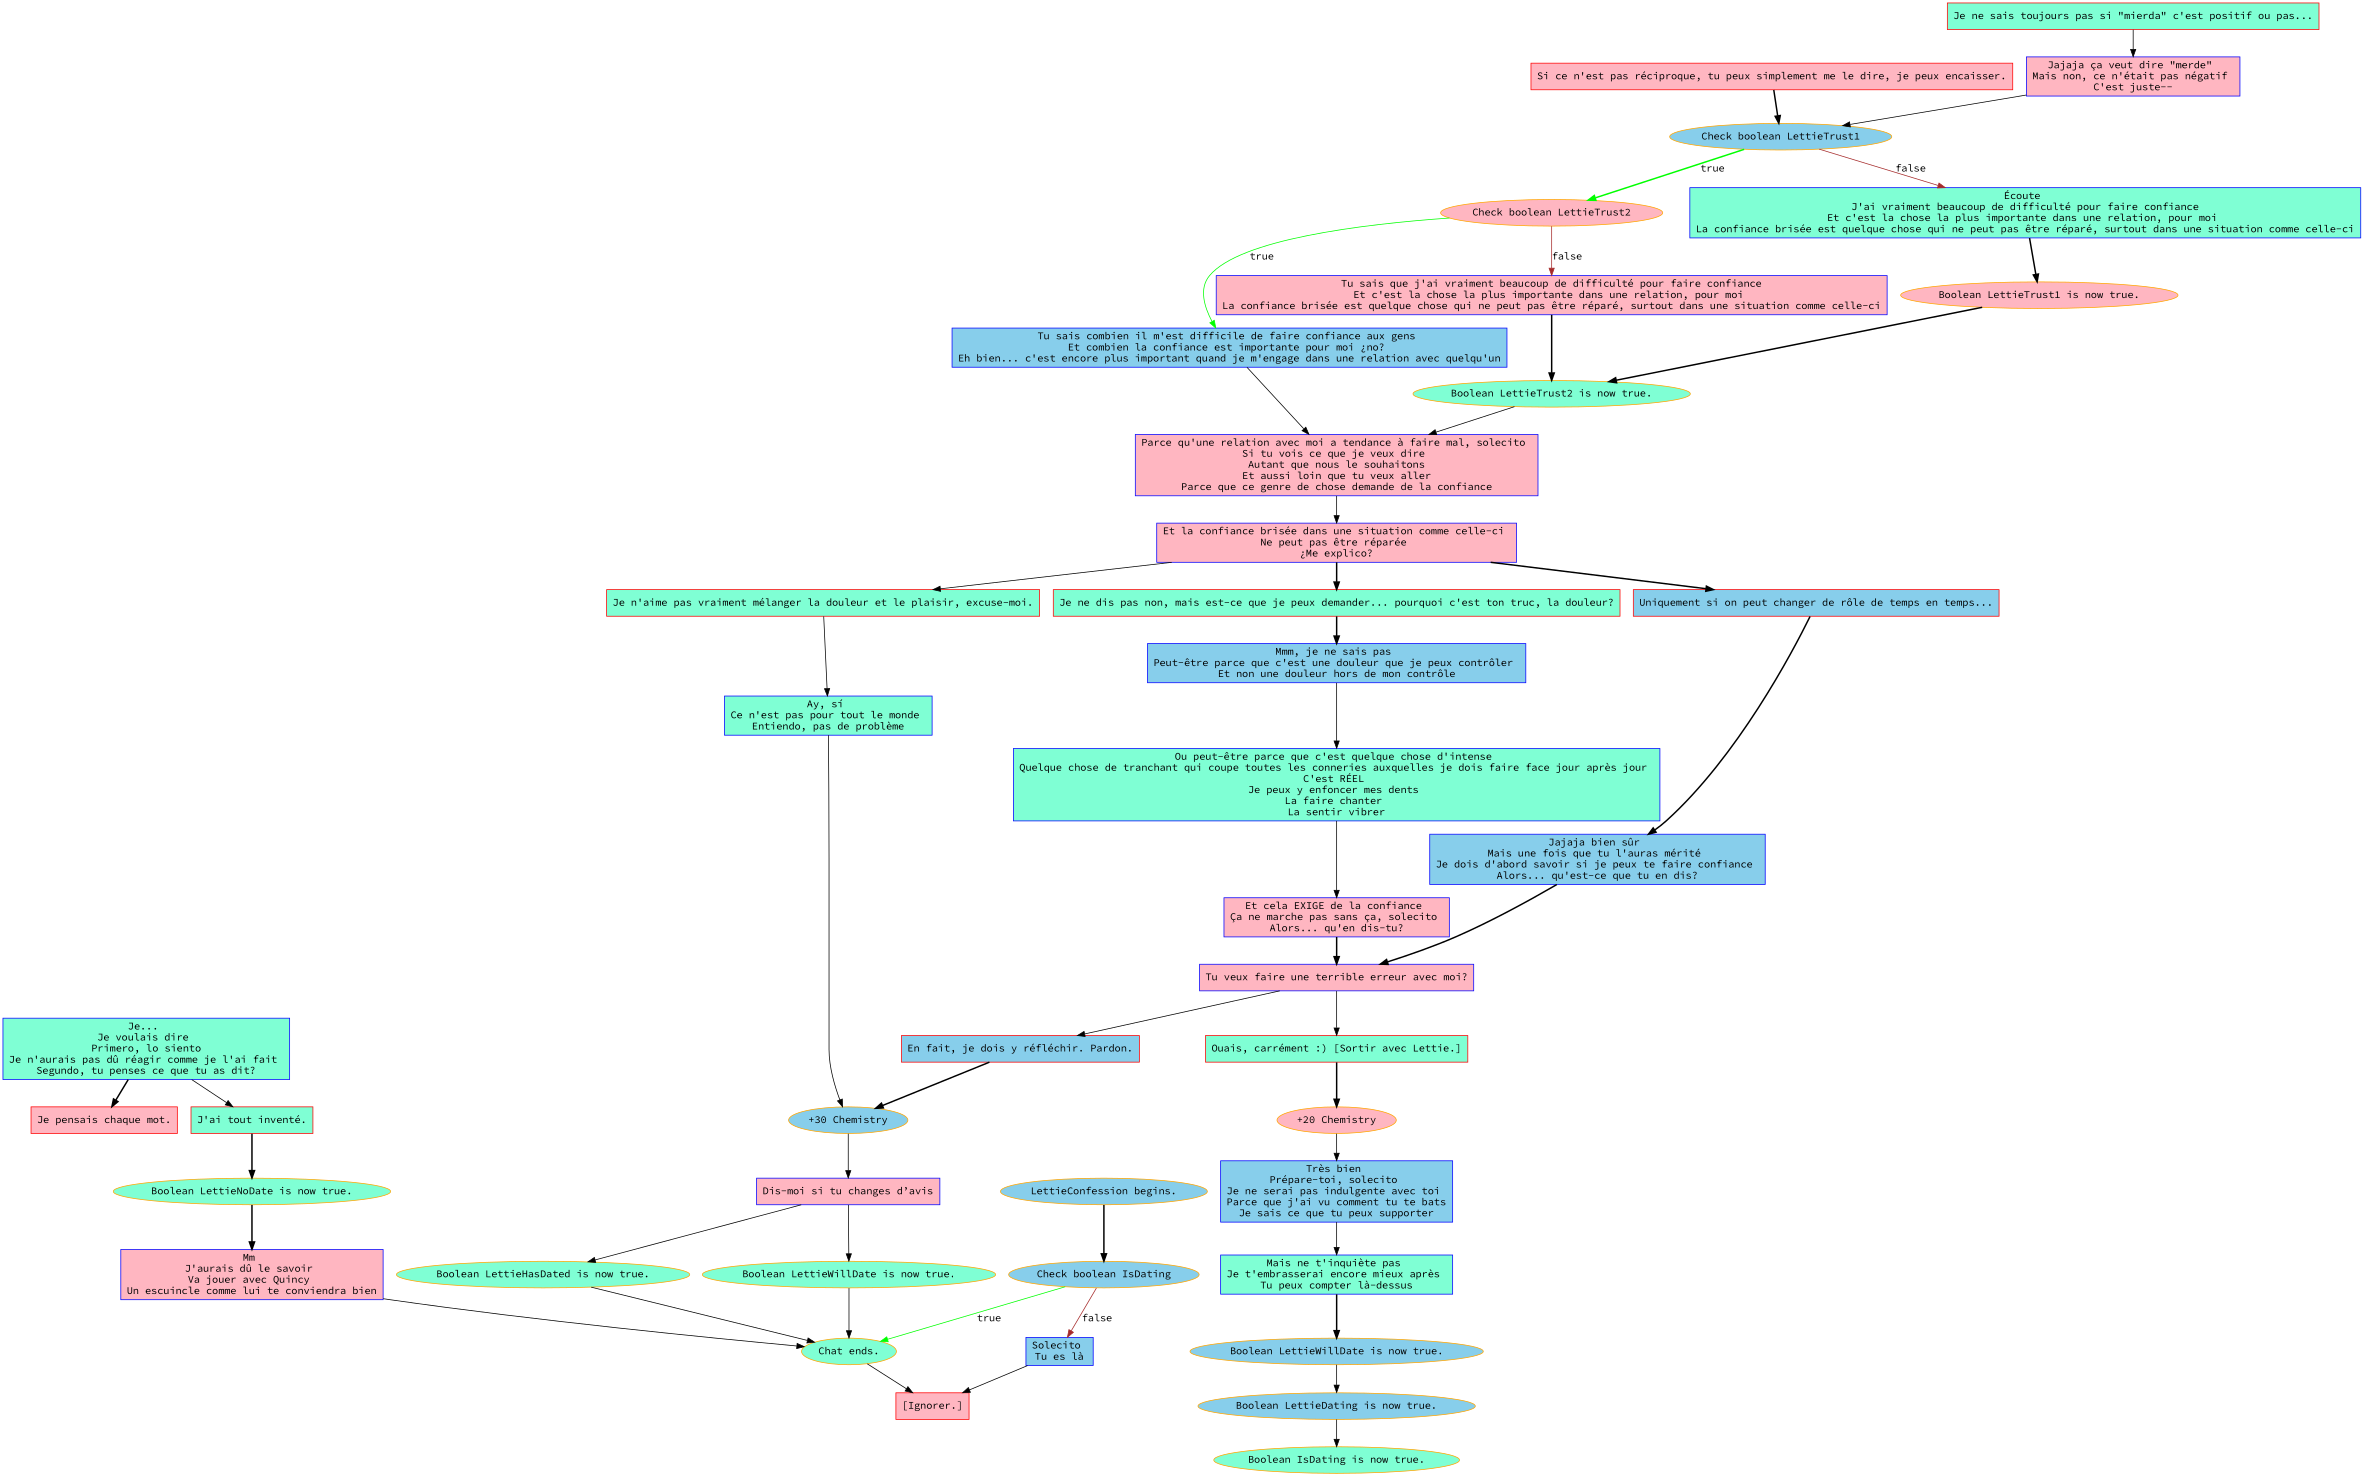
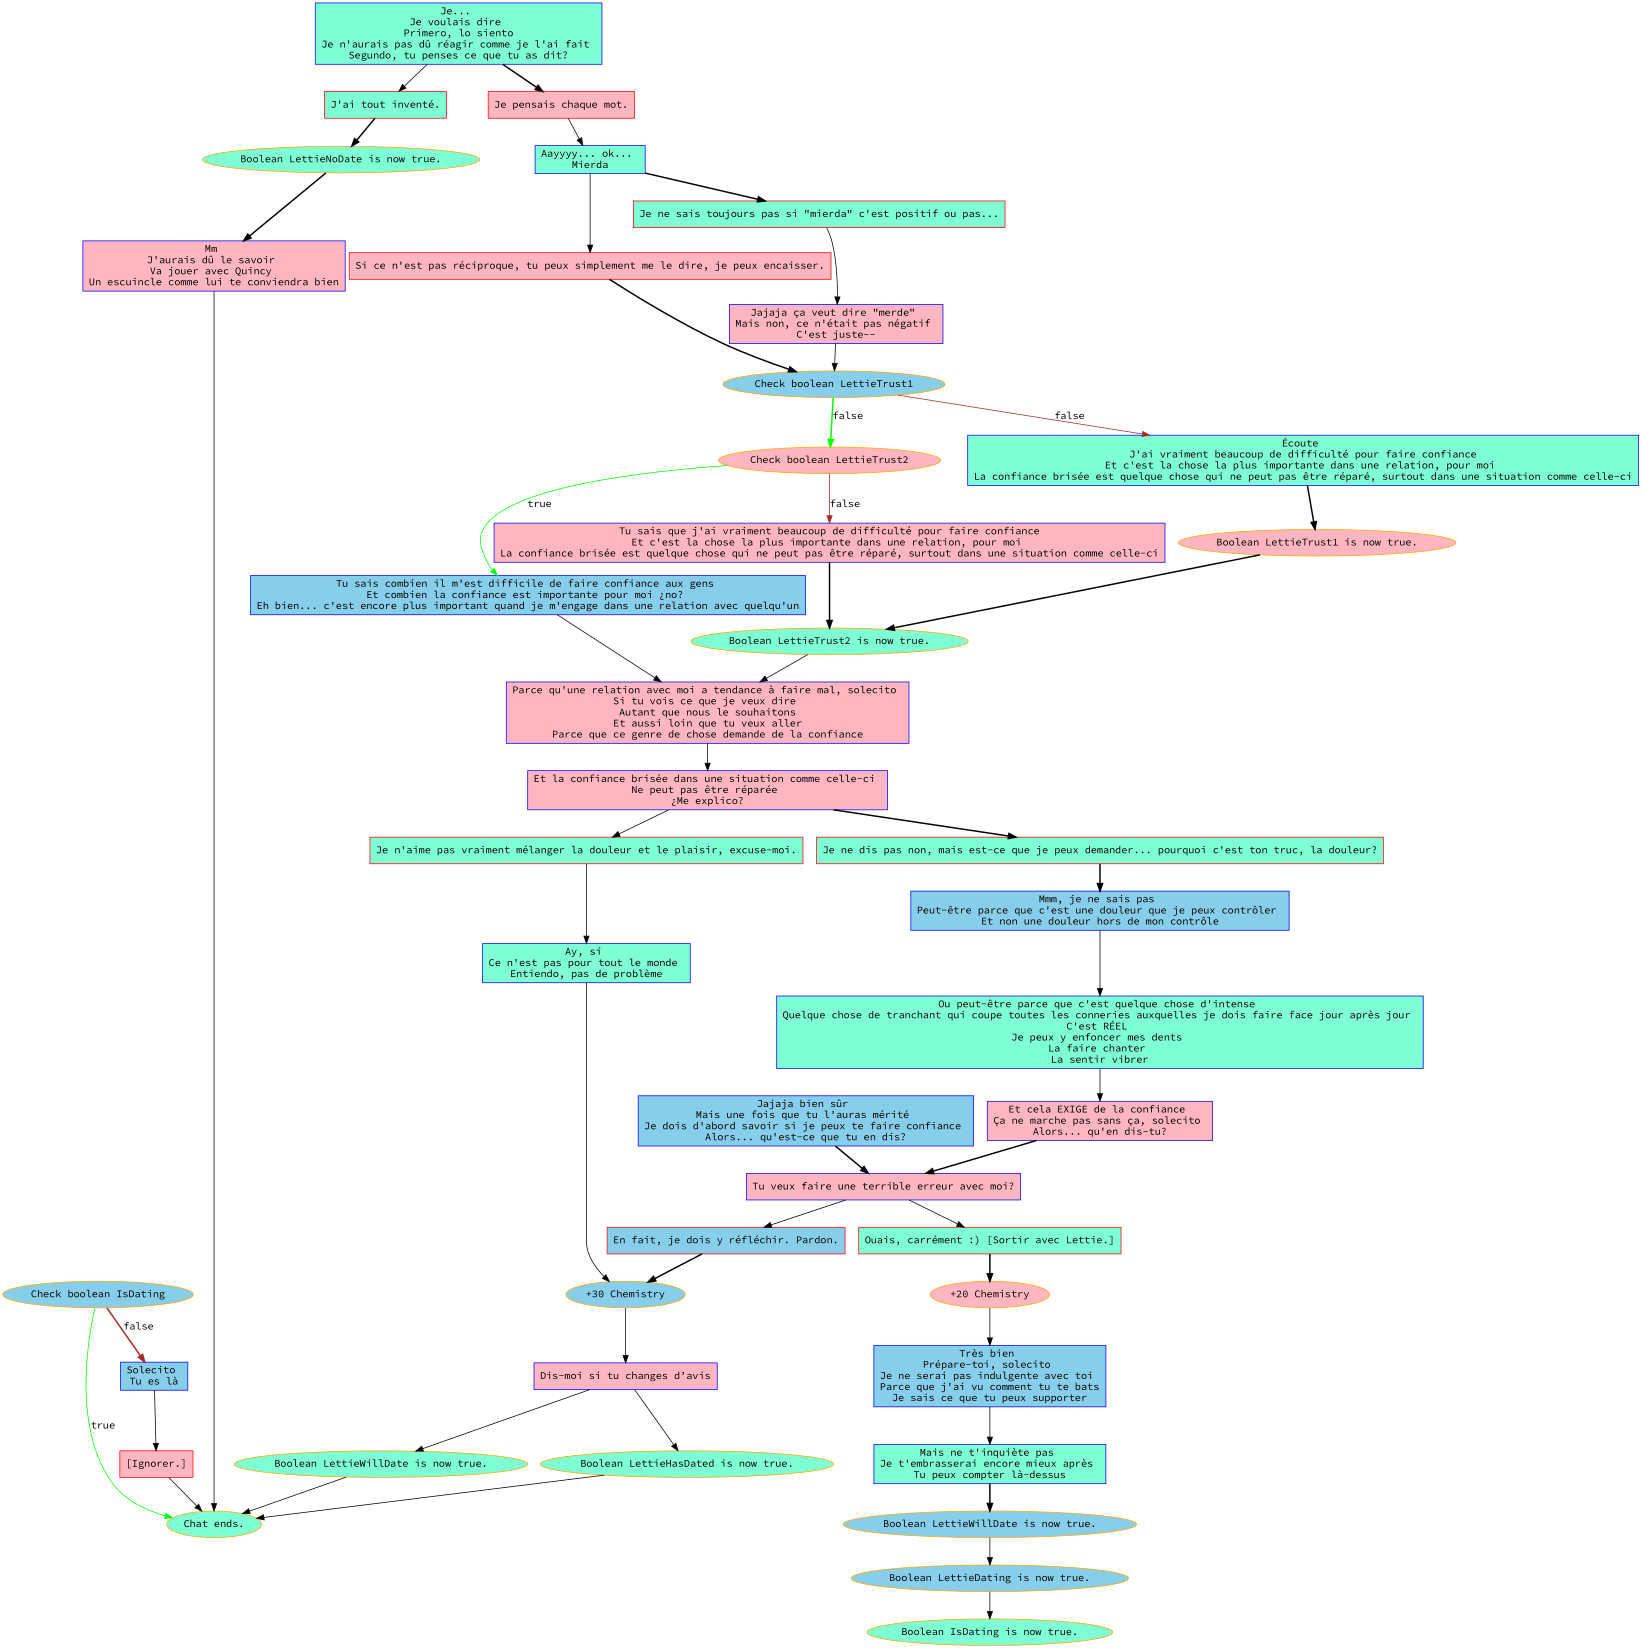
none -> (590, 160)
(1713, 169) -> (848, 416)
(1816, 603) -> none
(1104, 1191) -> none
(1084, 1309) -> (124, 1332)
(887, 1376) -> (183, 1492)
